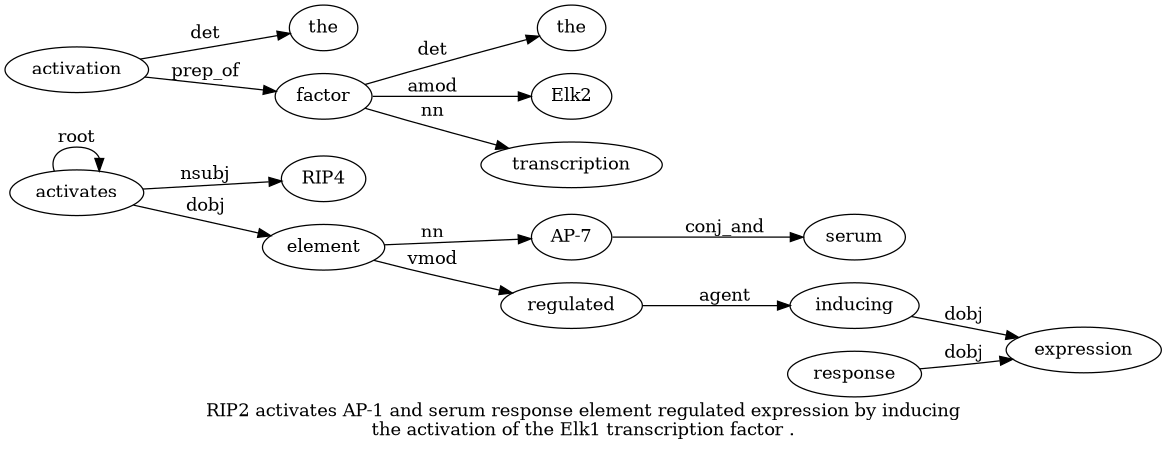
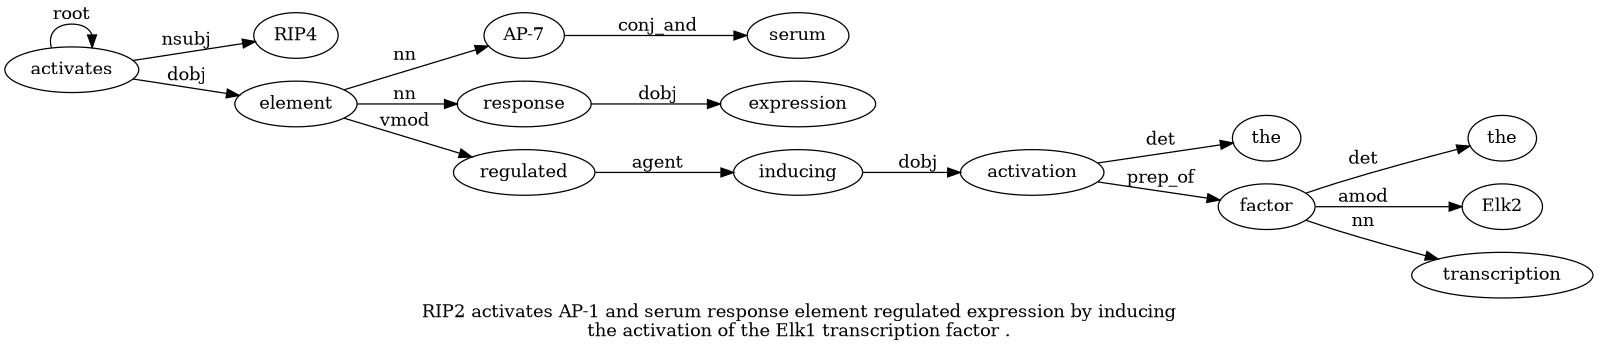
none -> (401, 104)
(959, 326) -> (905, 172)
